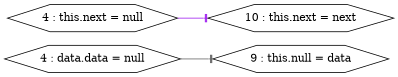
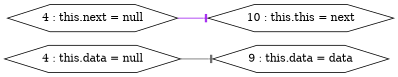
(301, 18) -> (301, 18)
(93, 59) -> (93, 59)
(301, 59) -> (301, 59)
